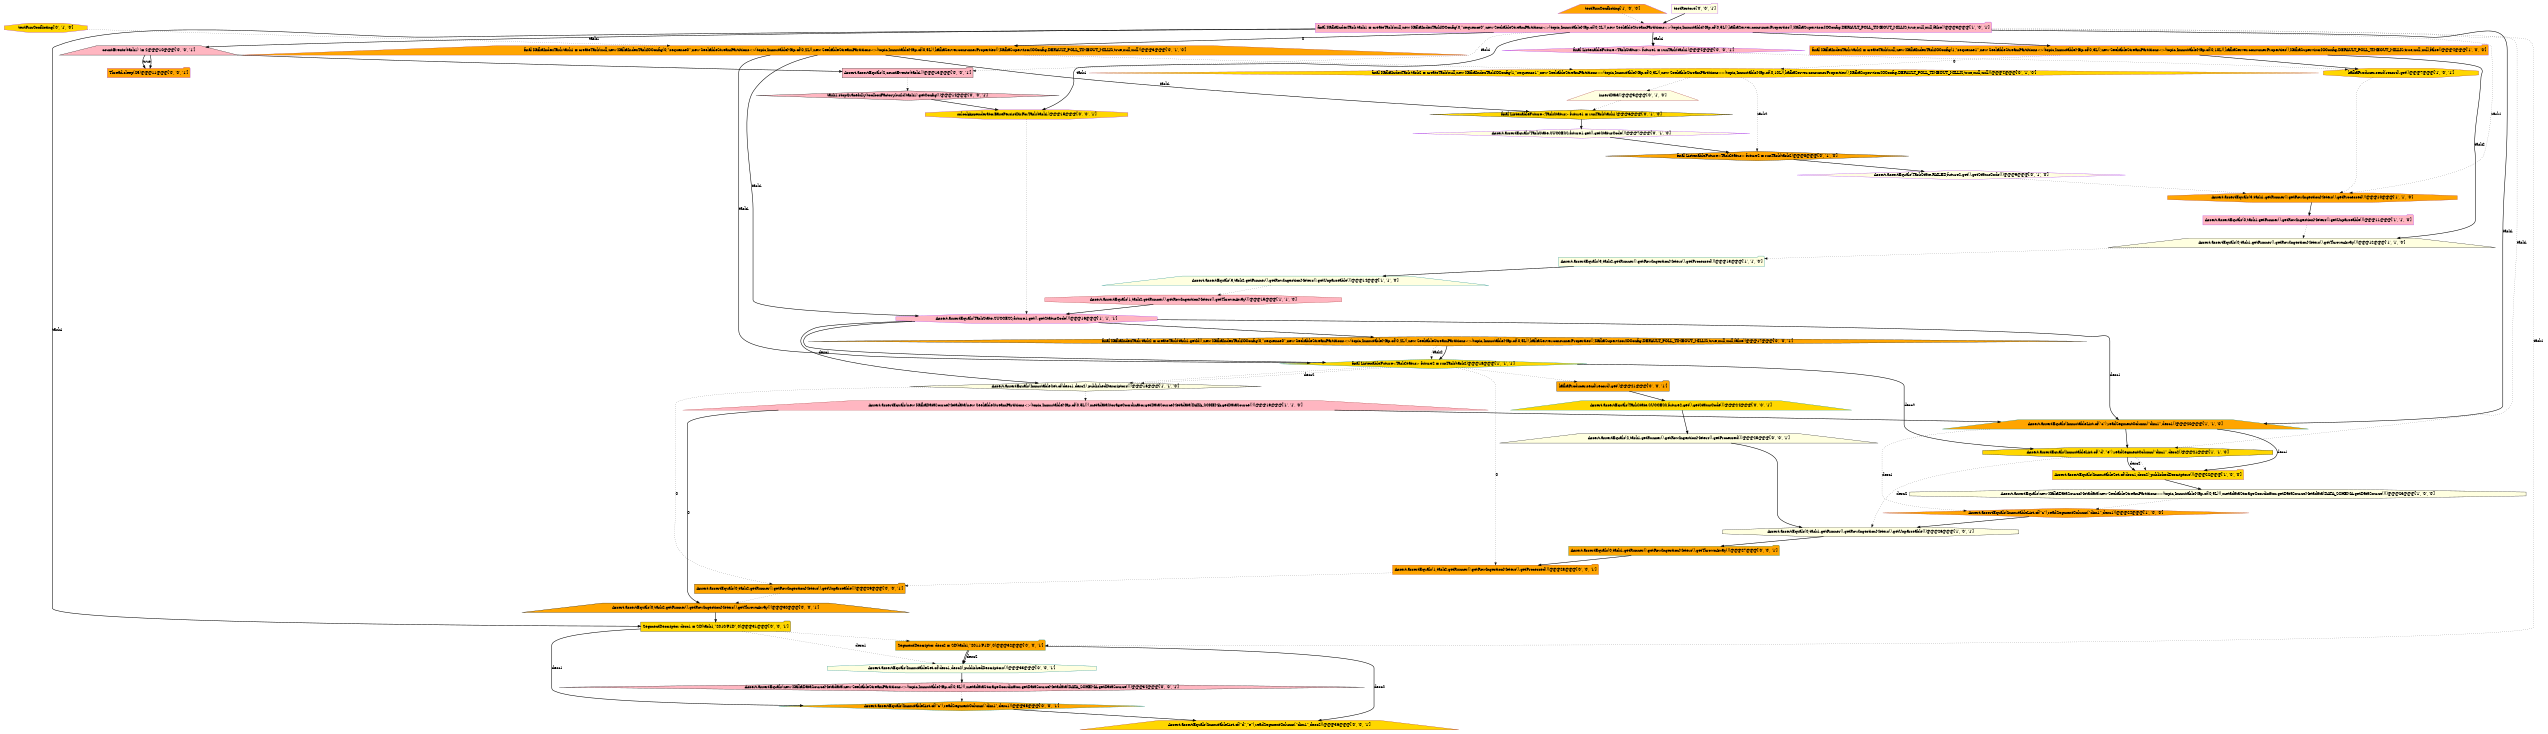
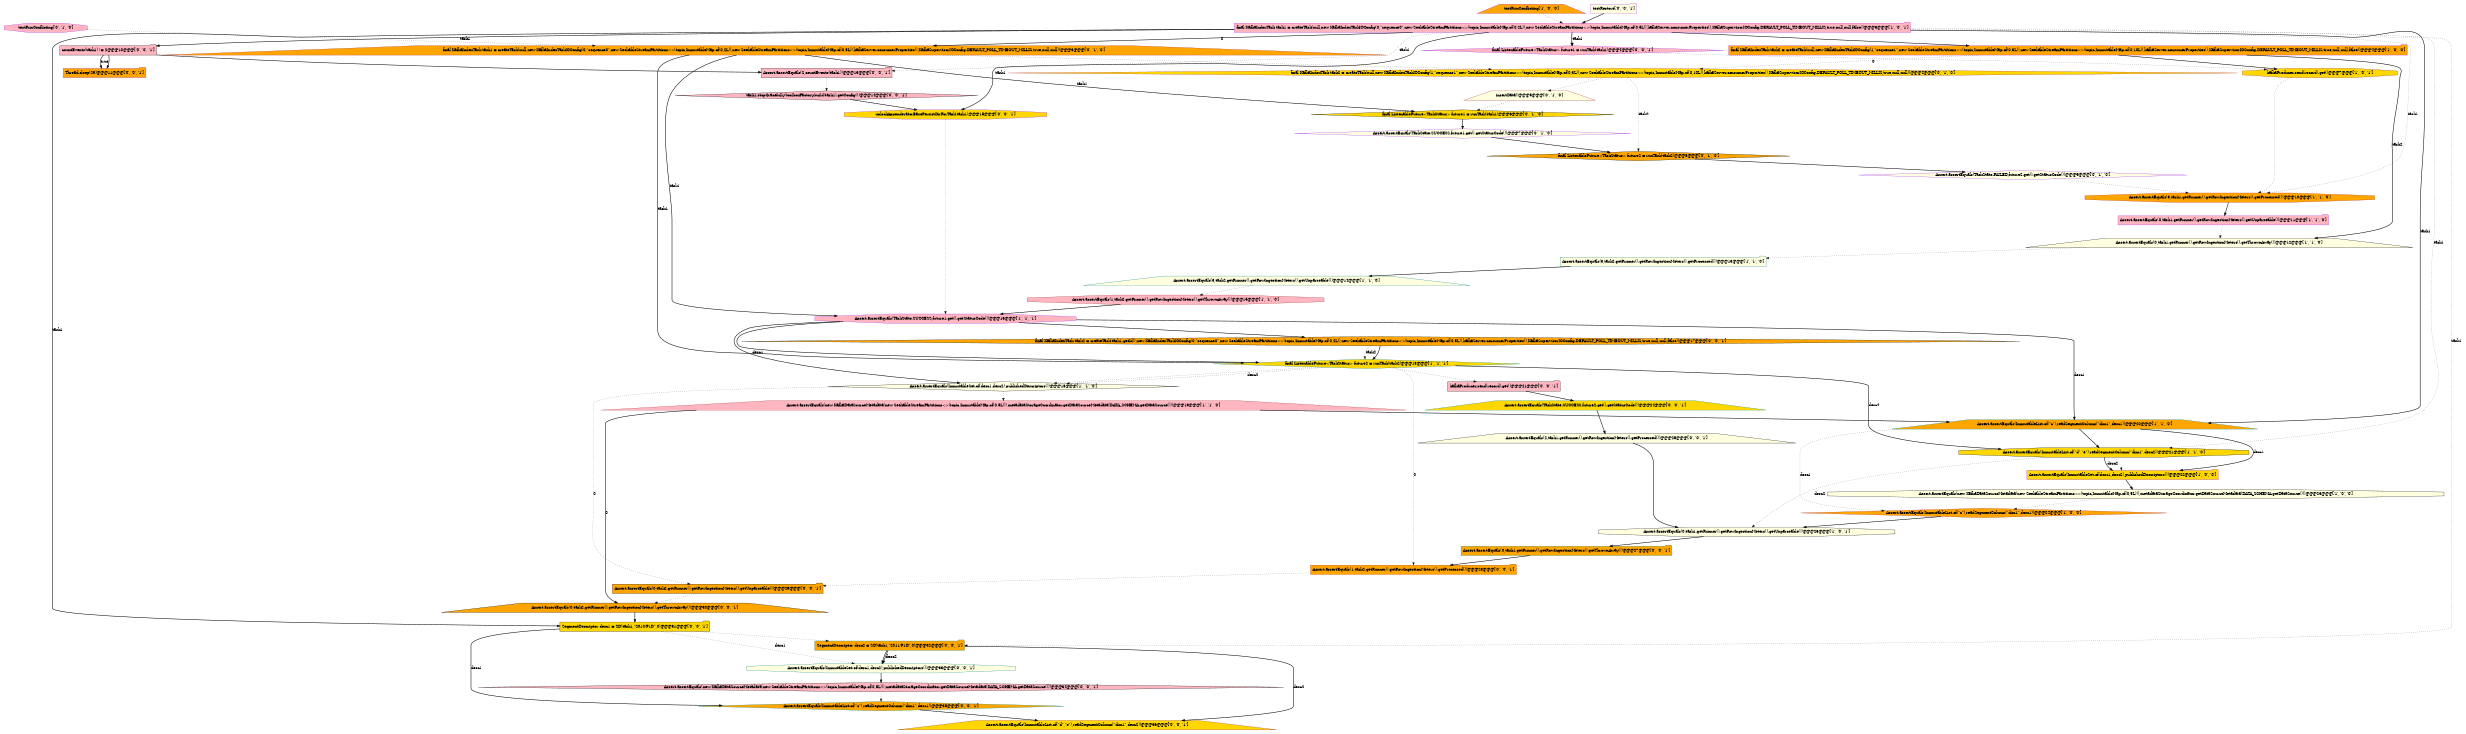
(46, 28) -> (46, 28)
(149, 50) -> (108, 50)
(1613, 386) -> (1504, 386)
